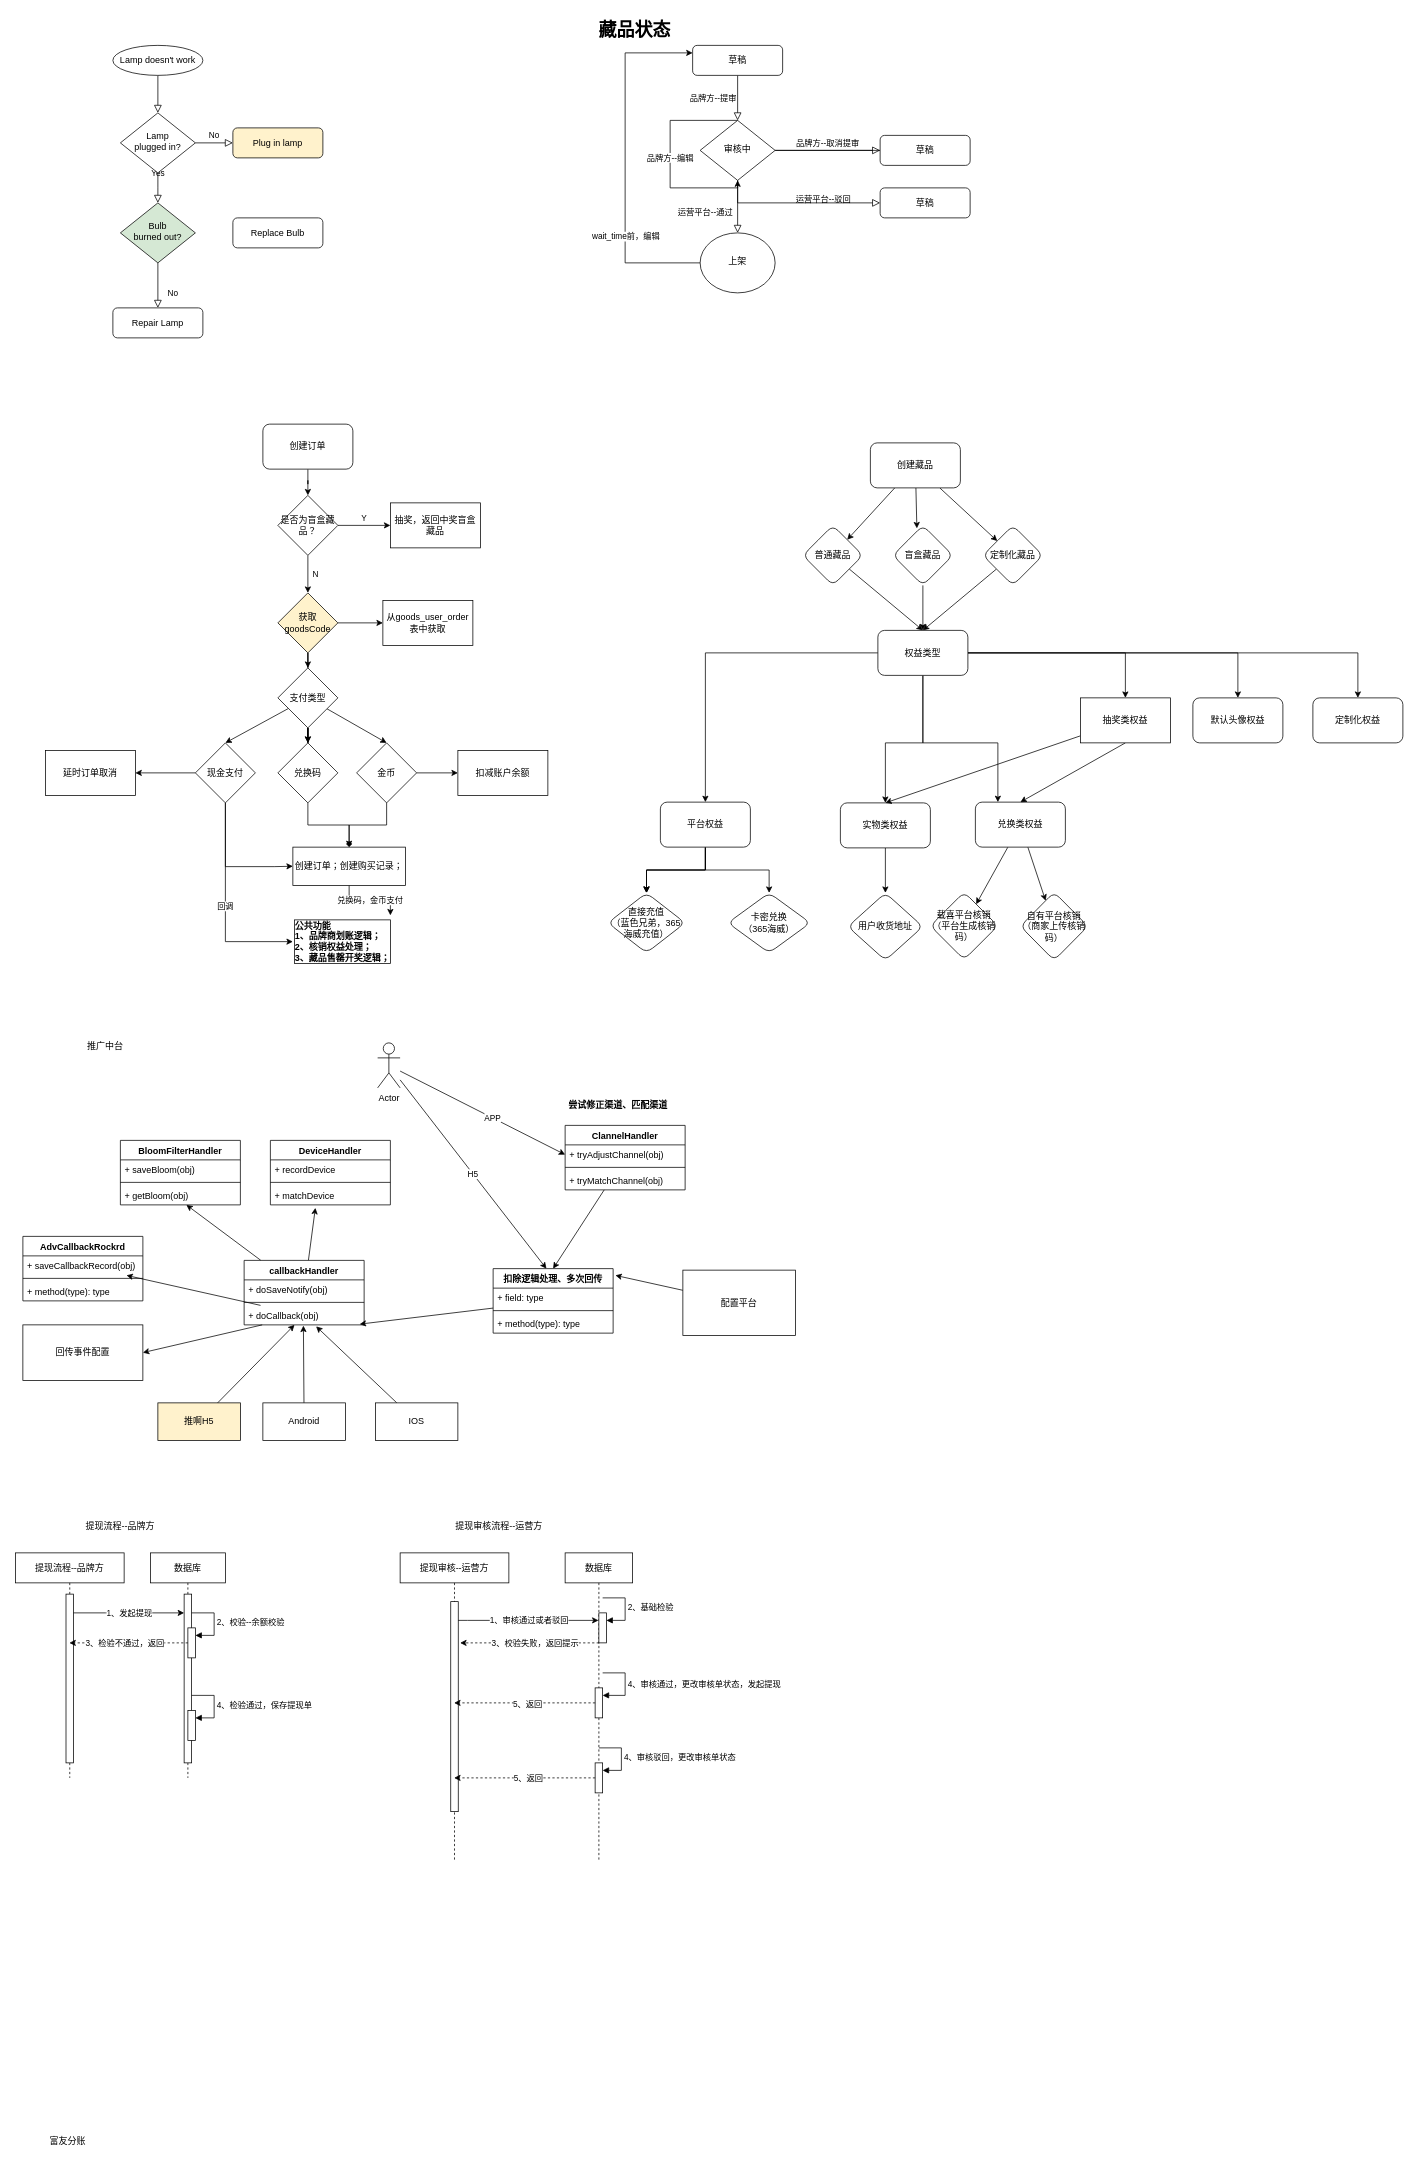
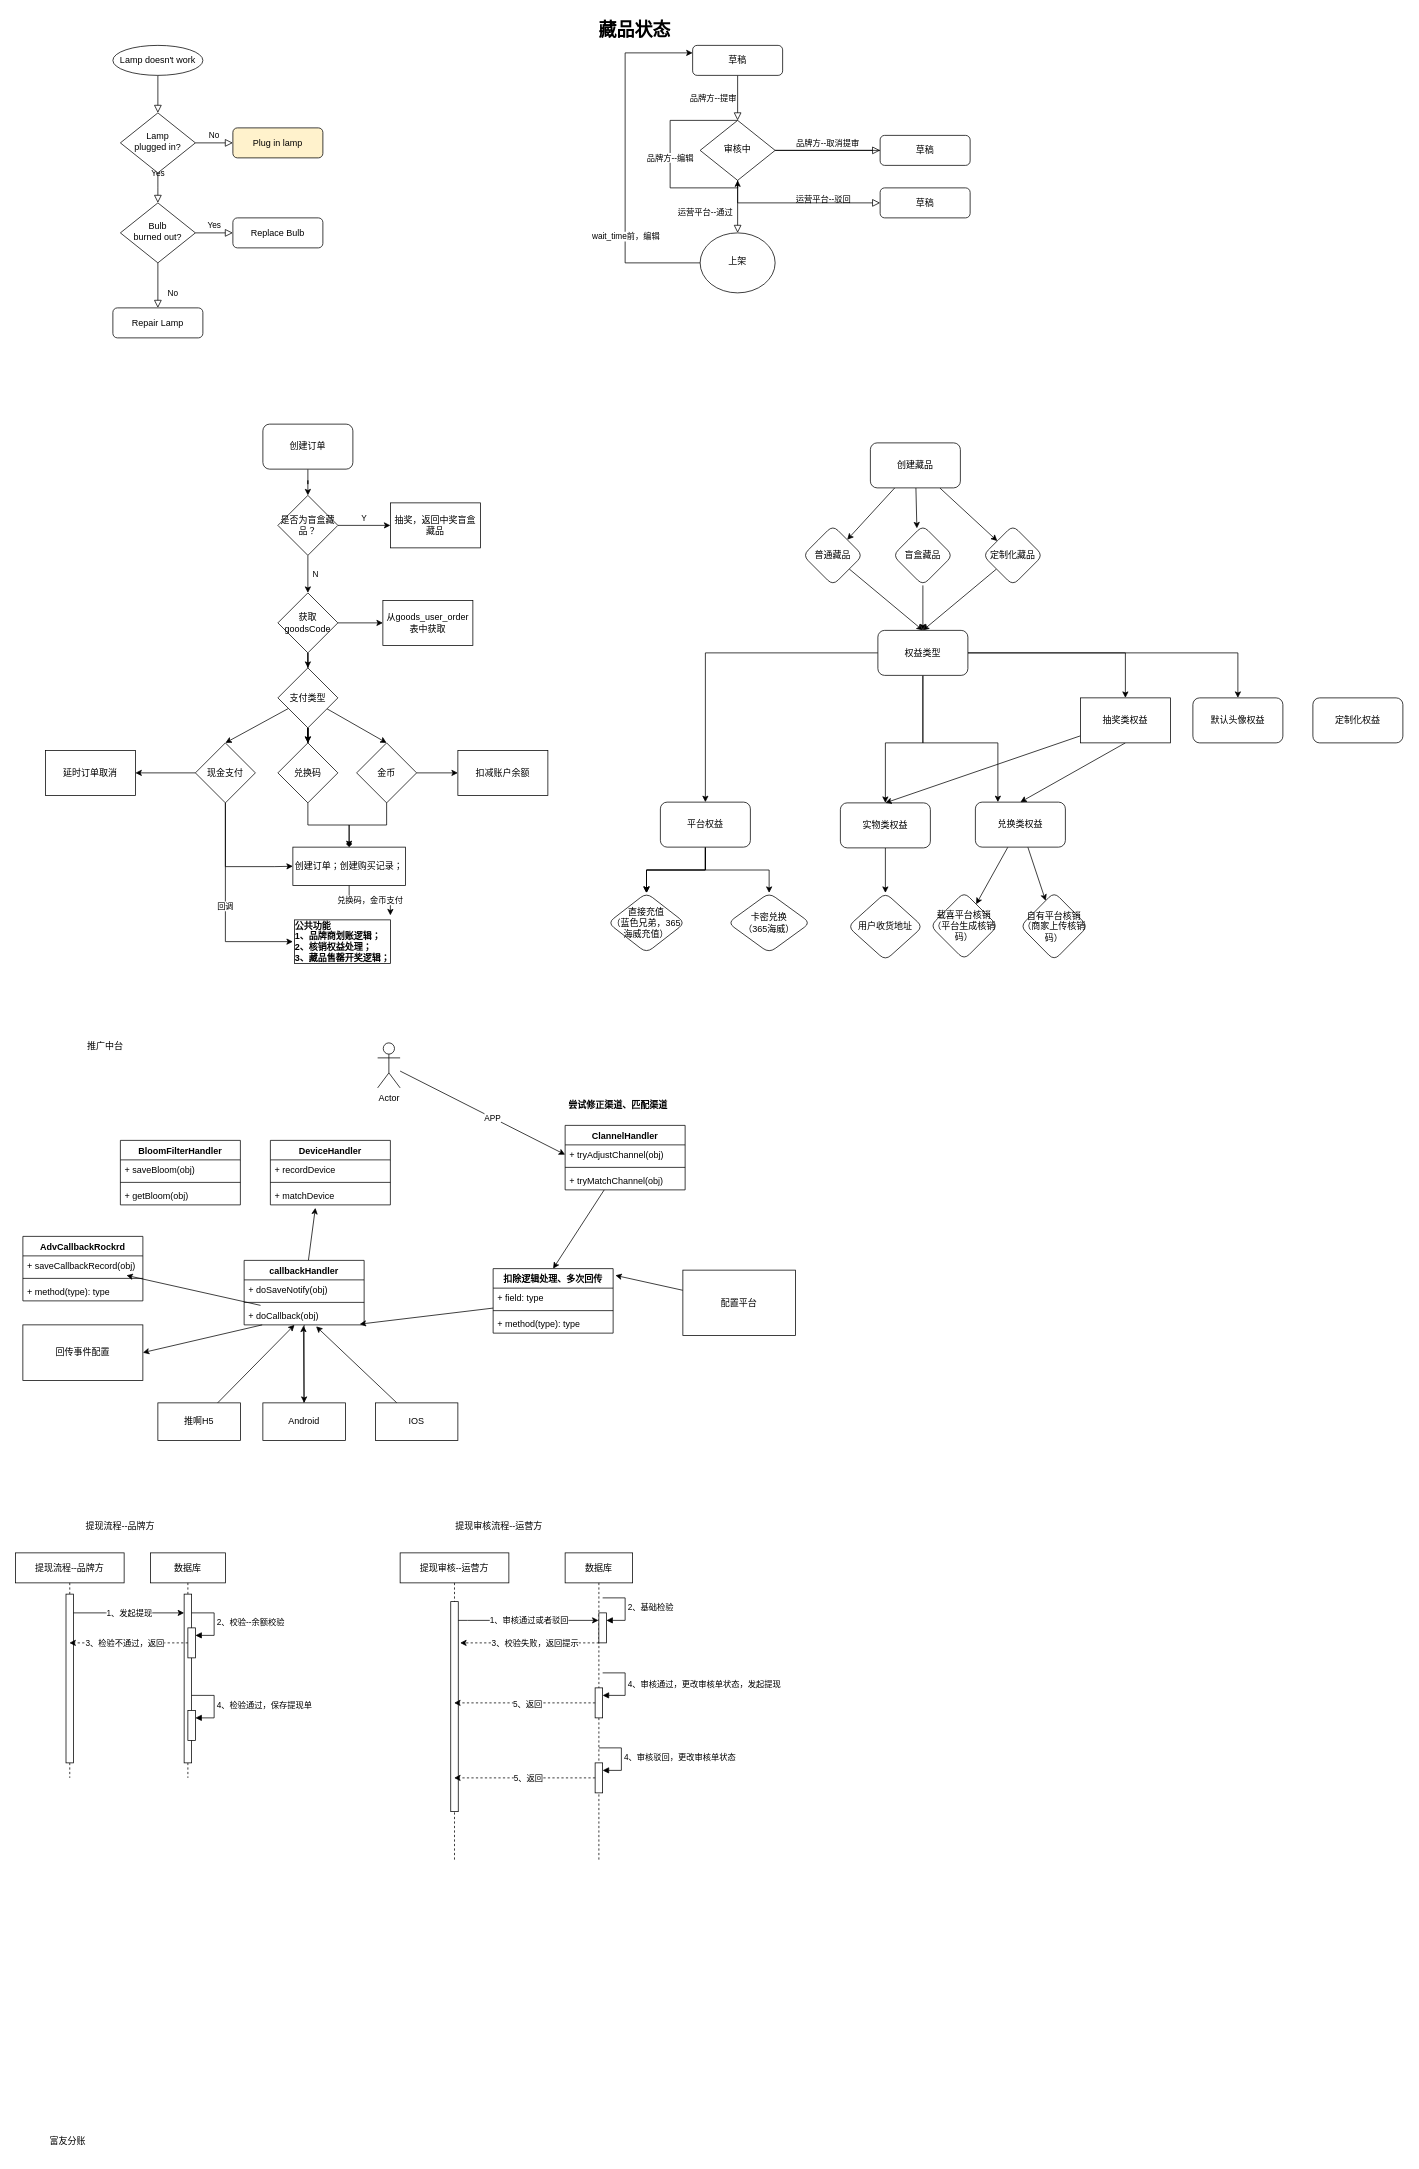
(158, 233) -> (158, 233)
none -> (210, 233)
(308, 623) -> (308, 623)
(1357, 653) -> none
(472, 1172) -> none
(226, 1234) -> (304, 1327)
(199, 1422) -> (199, 1422)
